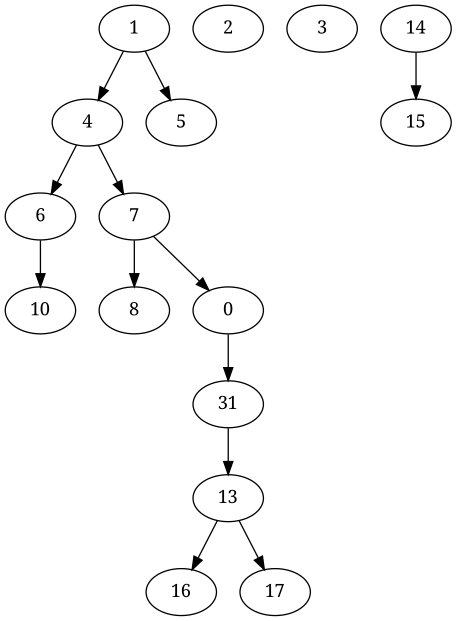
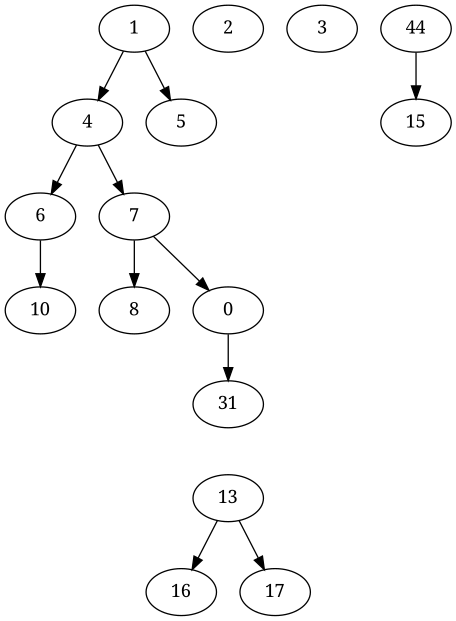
(416, 29) -> (416, 29)
(228, 445) -> none
